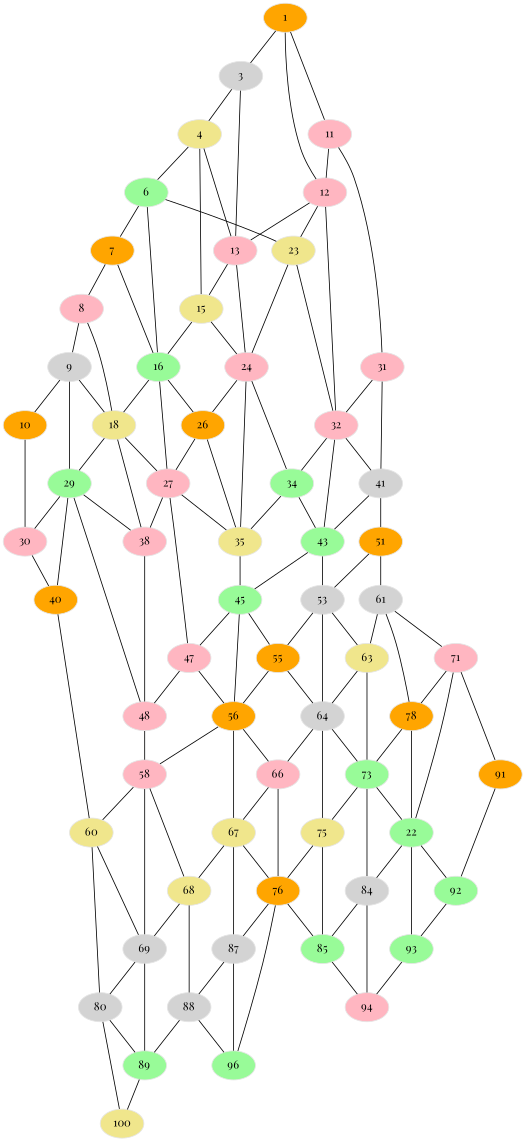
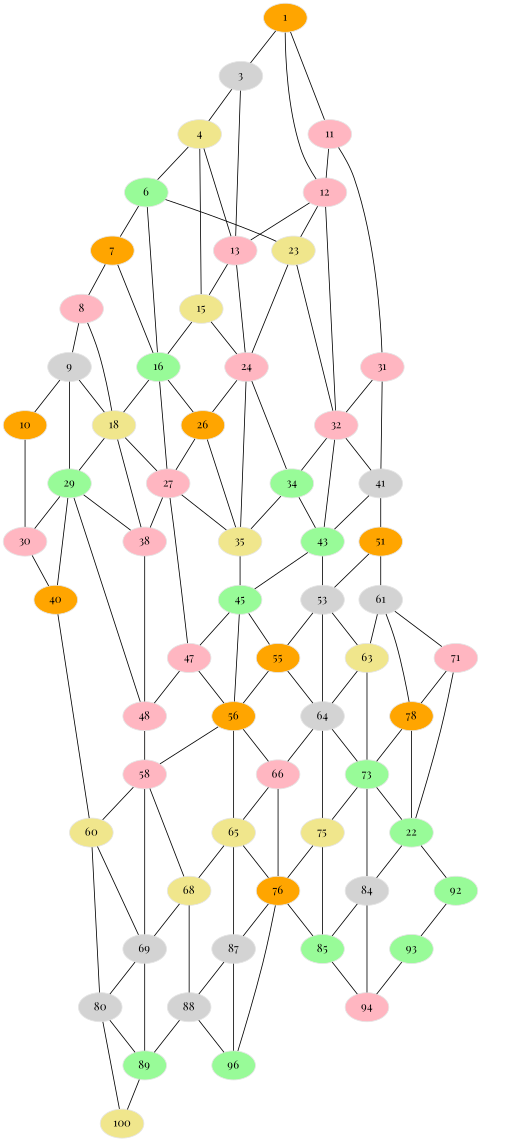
(500, 774) -> none
(234, 833) -> (234, 833)
(411, 891) -> none
